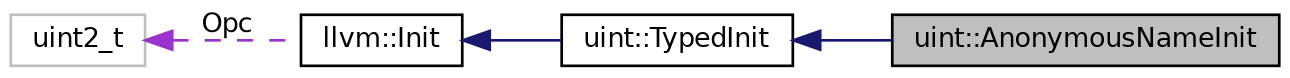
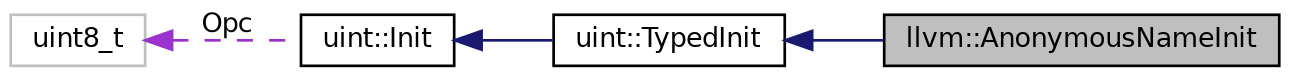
(78, 40) -> (78, 40)
(382, 40) -> (378, 40)
(1086, 40) -> (1082, 40)
